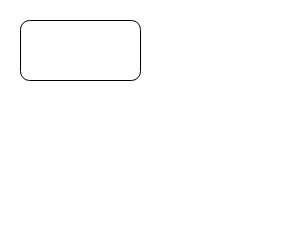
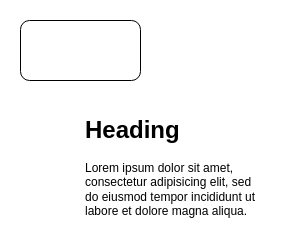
none -> (176, 171)
